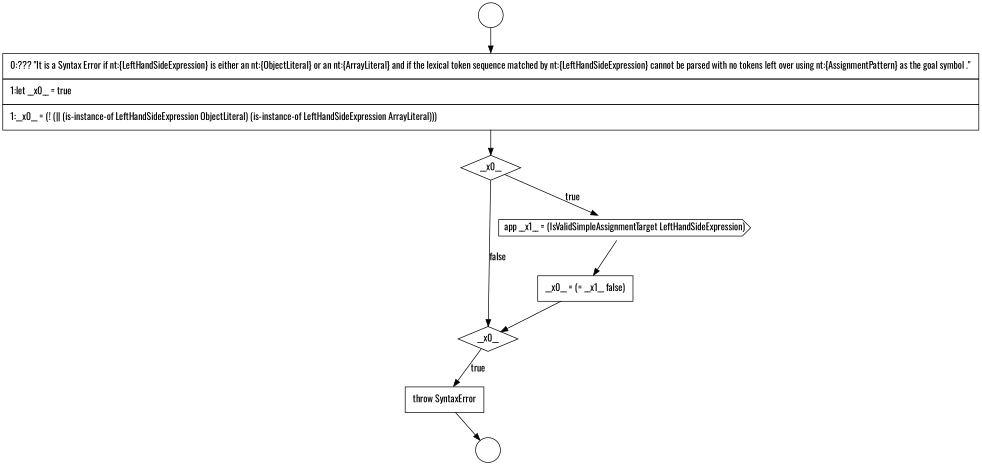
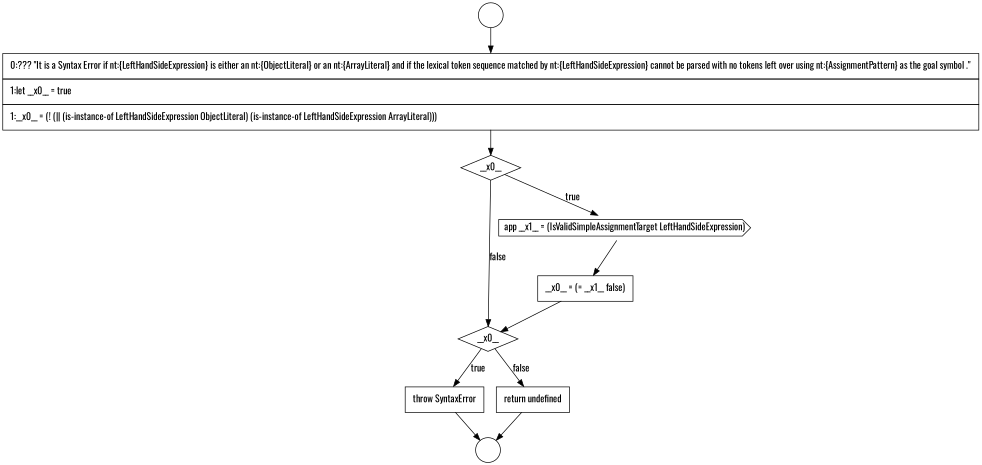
none -> (533, 399)
